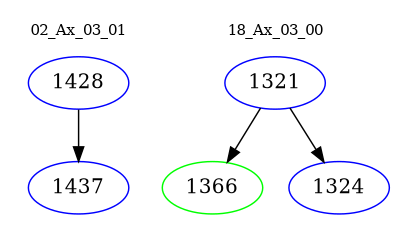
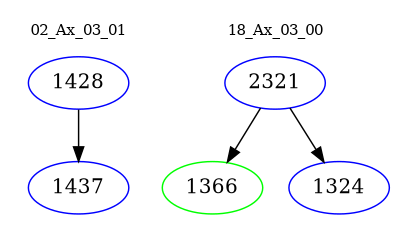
(275, 83) -> (275, 83)
